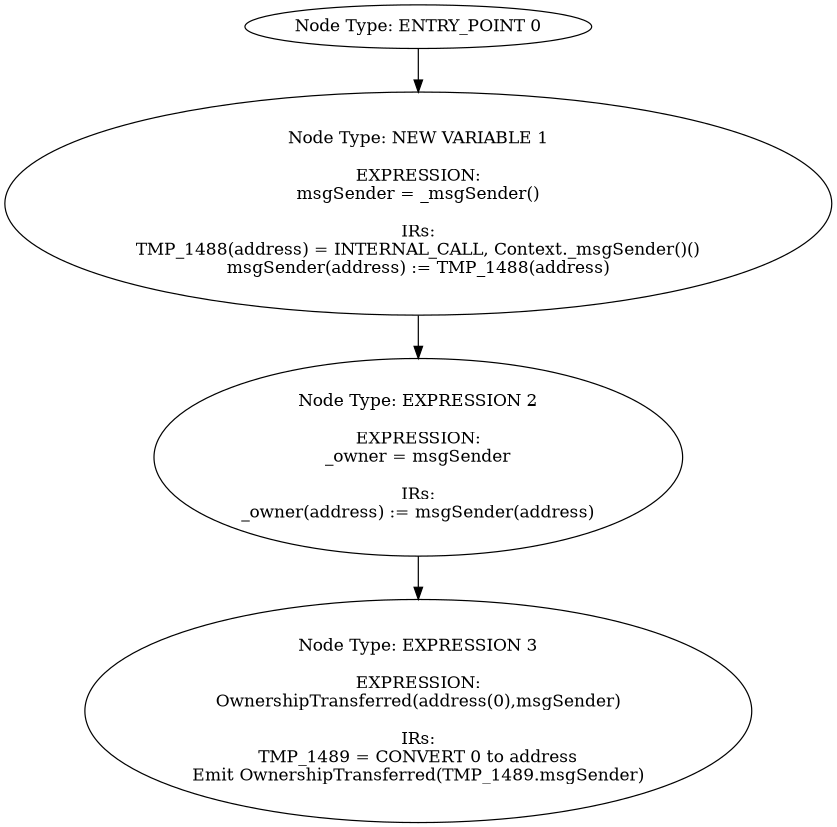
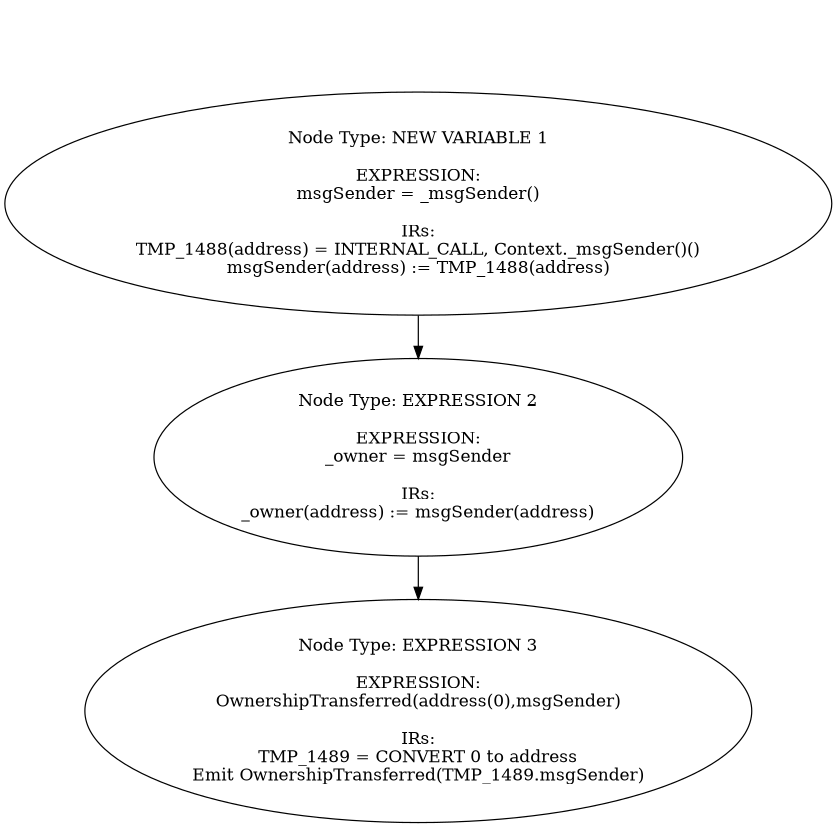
(418, 27) -> none
